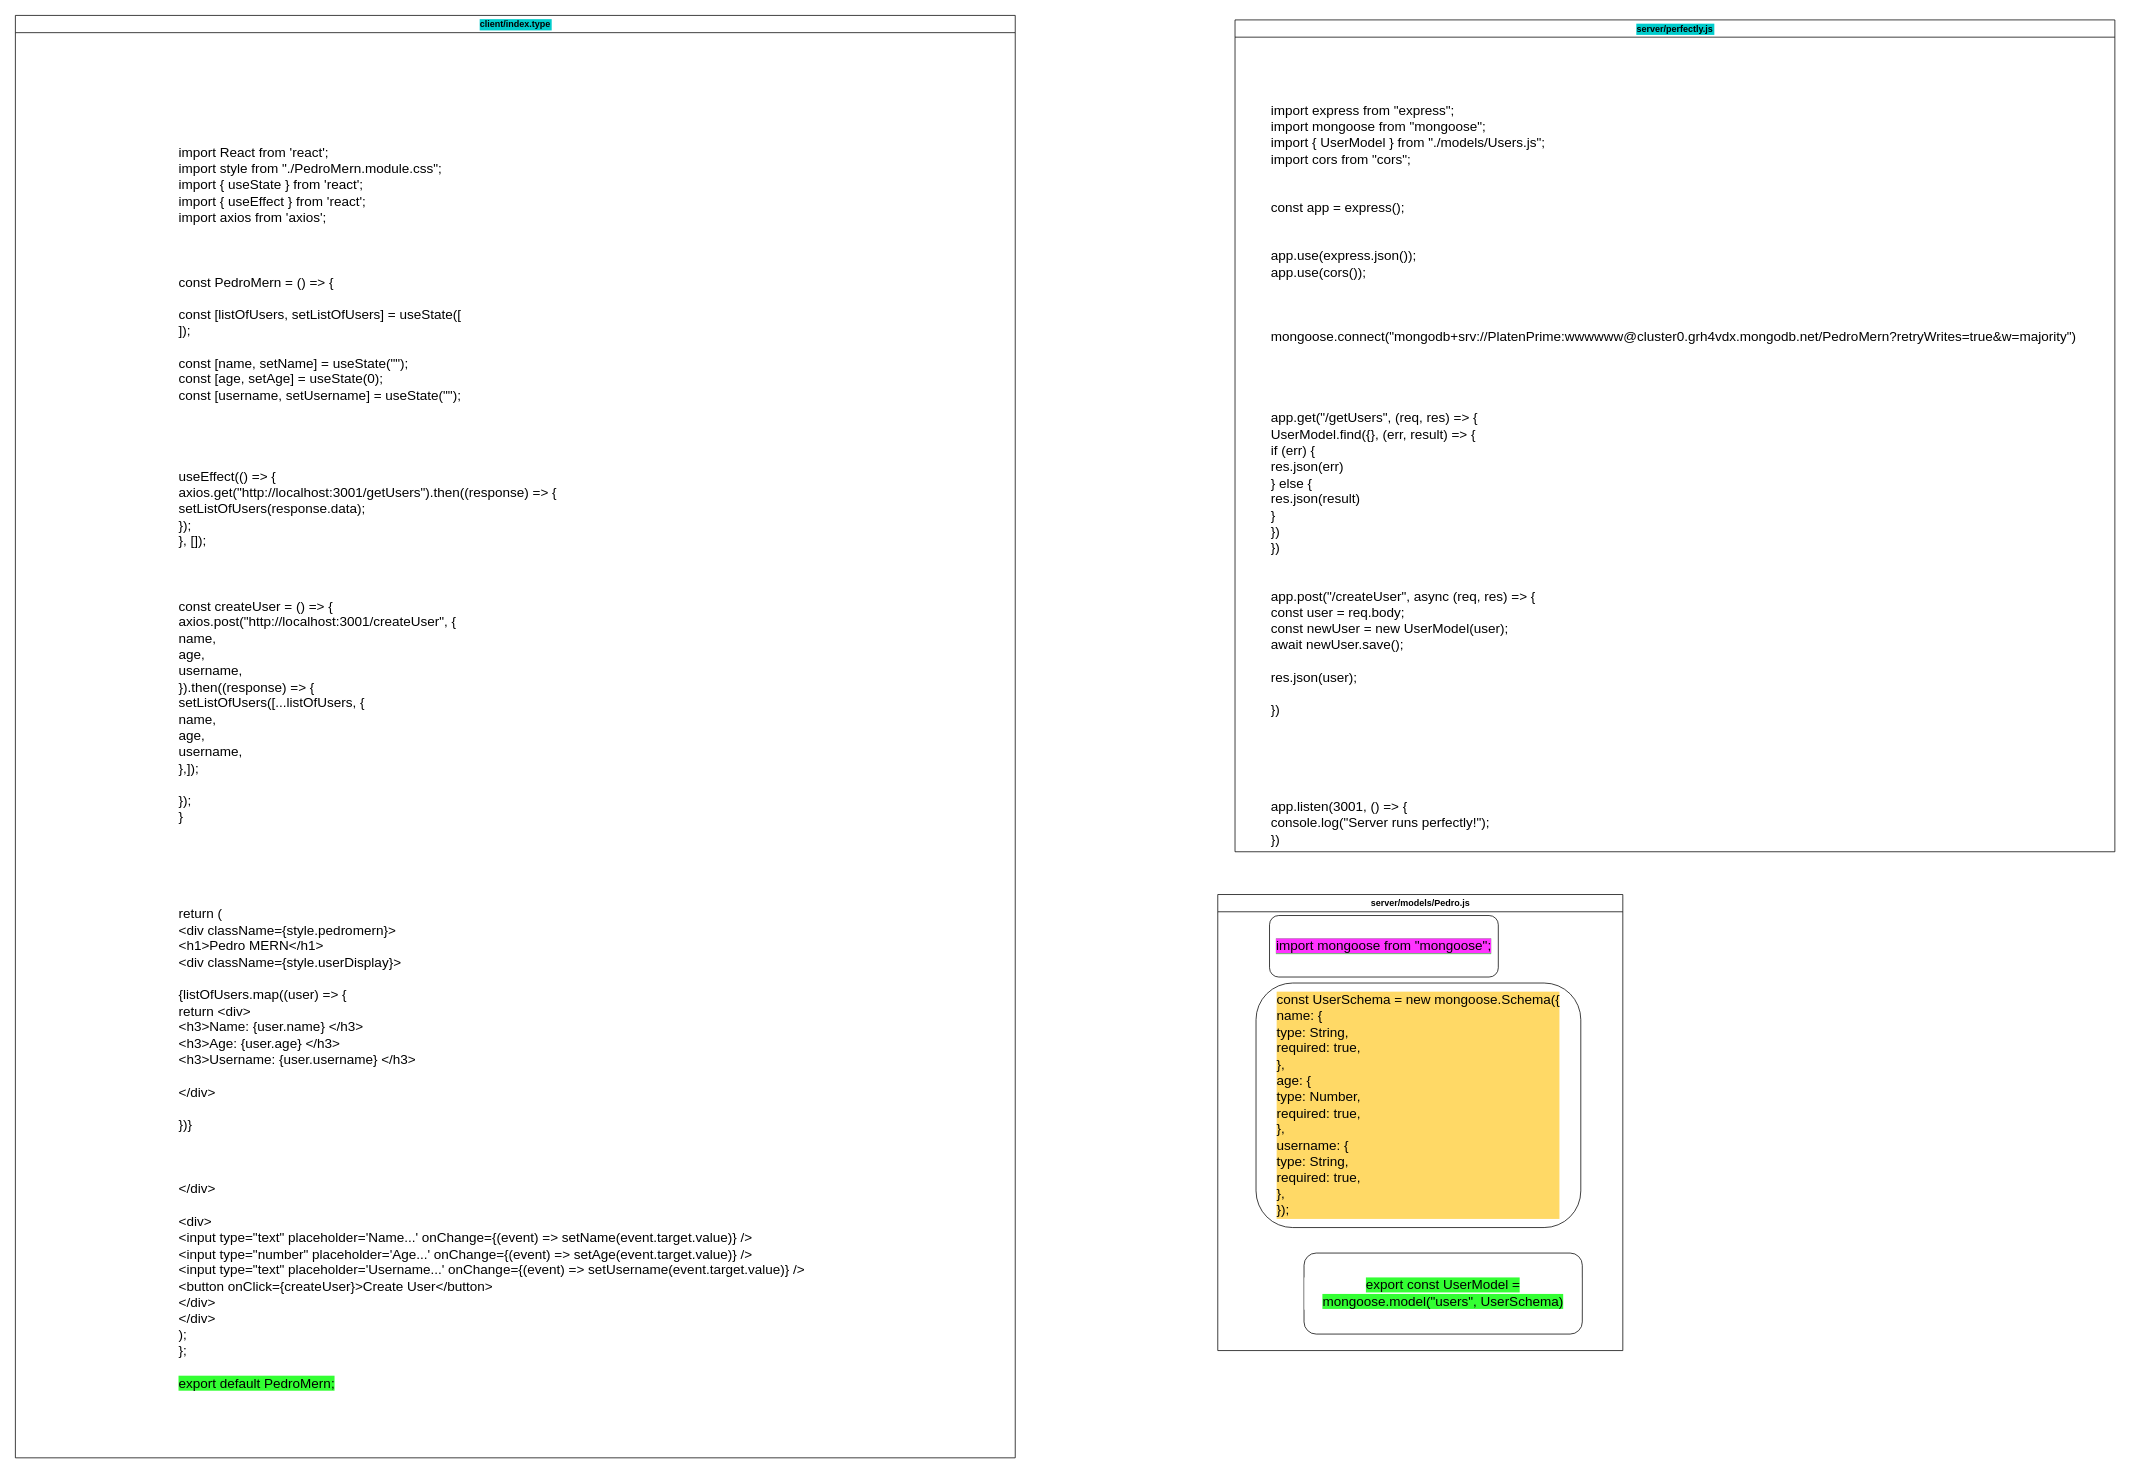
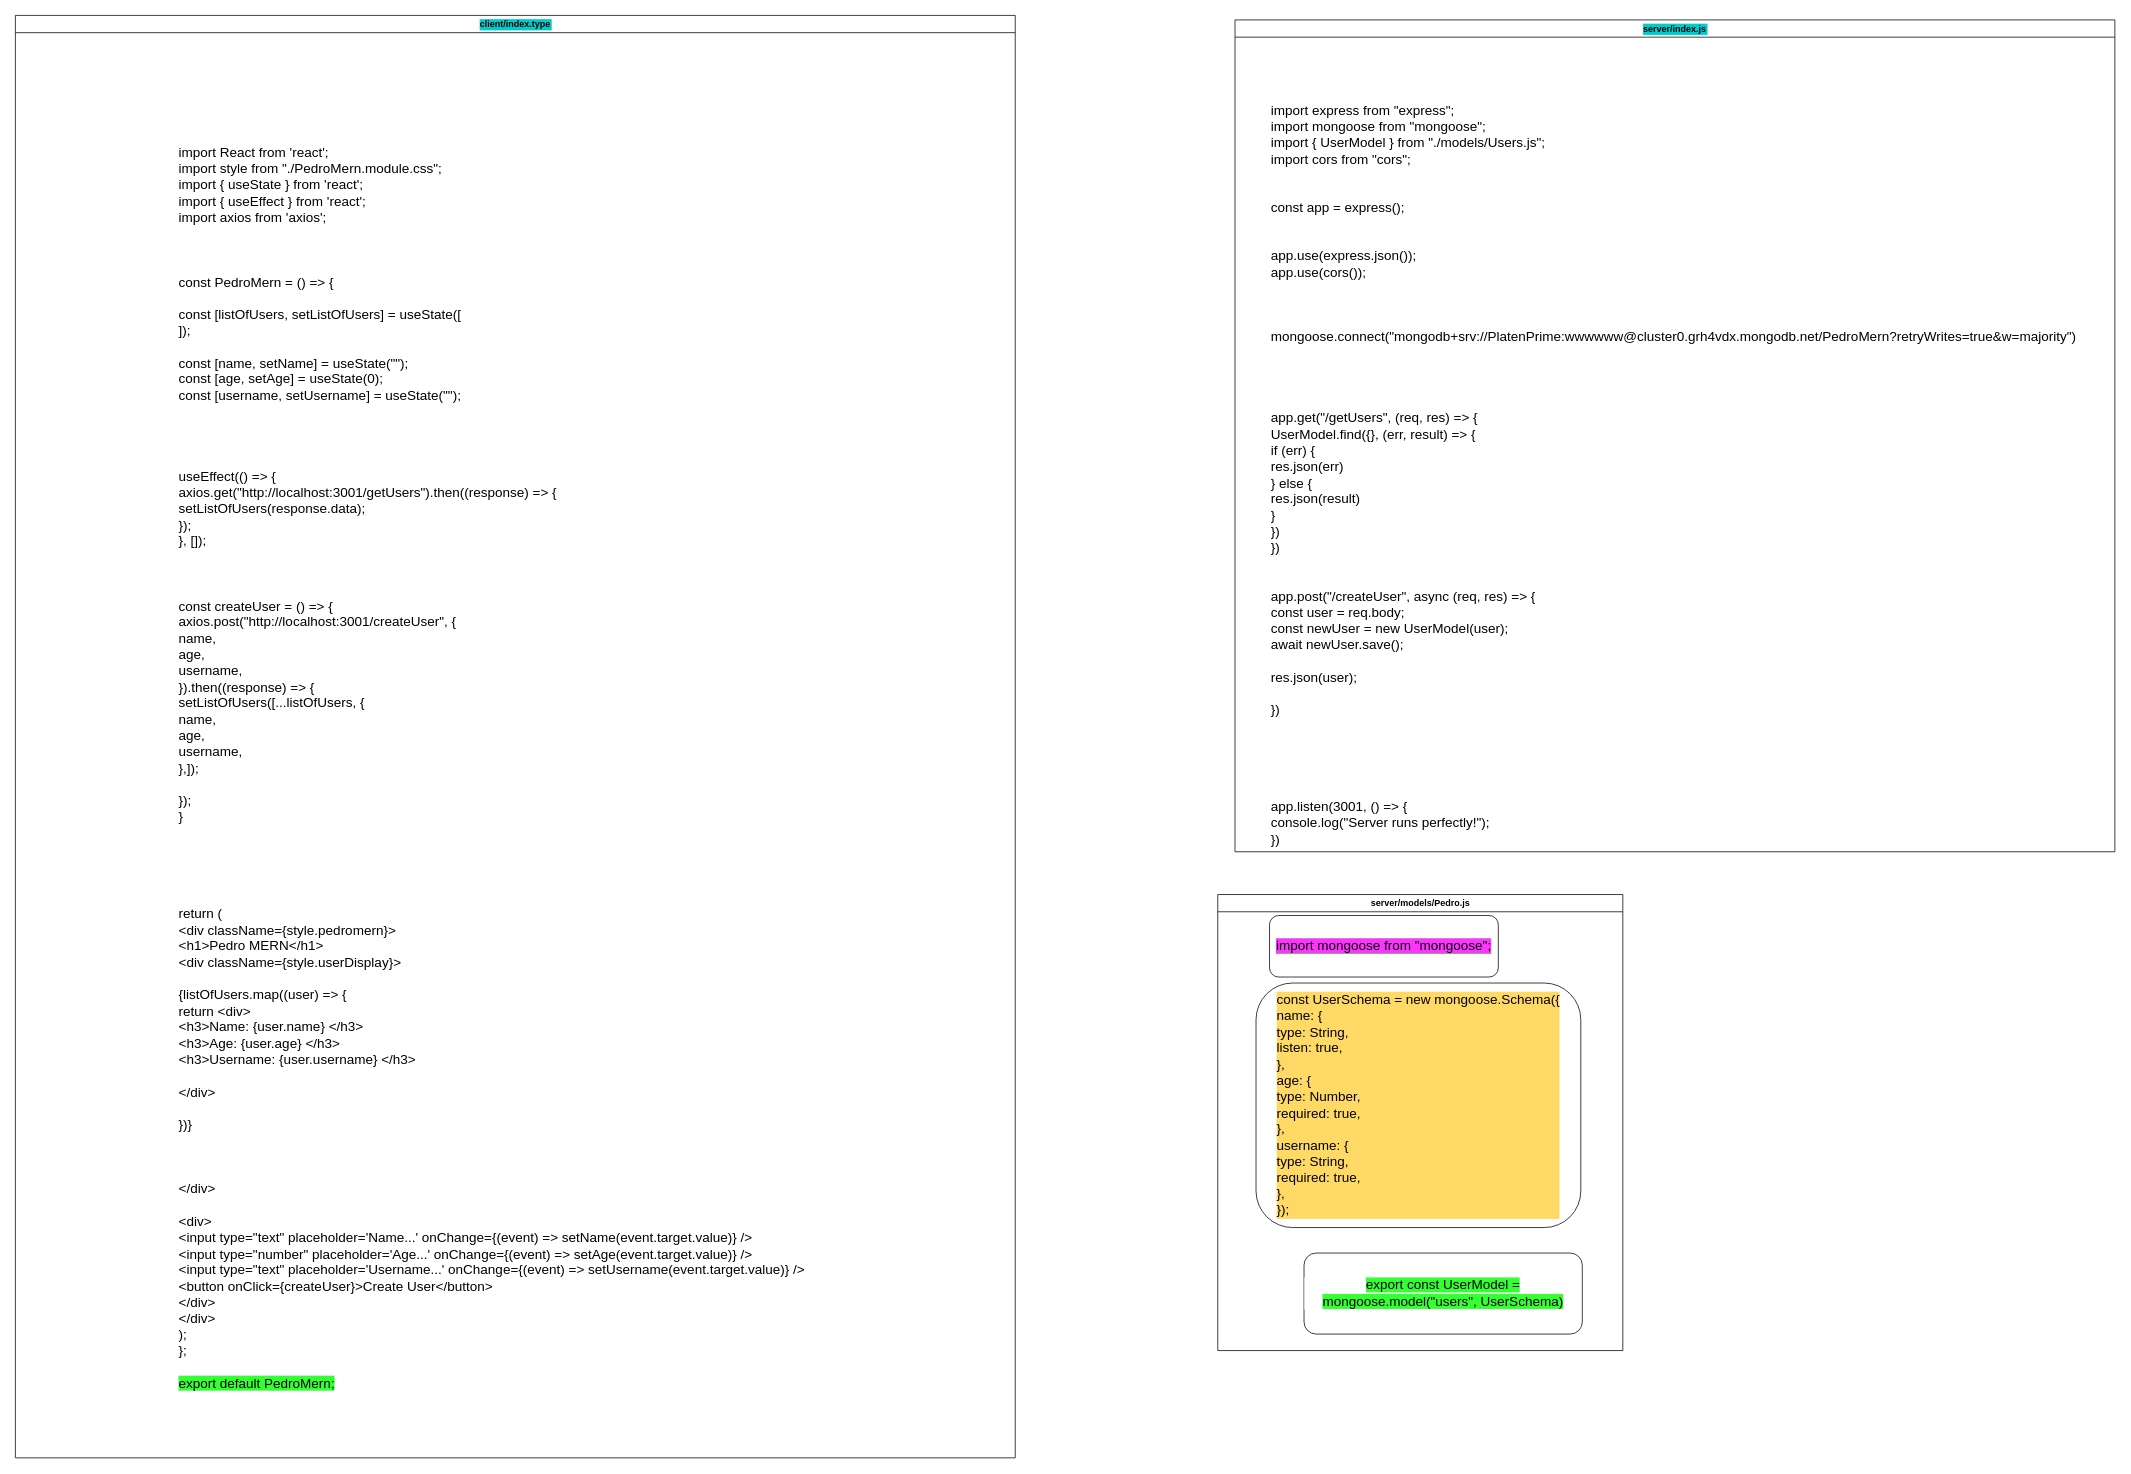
(1674, 29) -> (1674, 29)
(1418, 1105) -> (1418, 1105)
